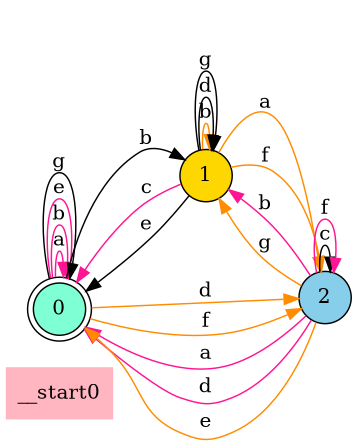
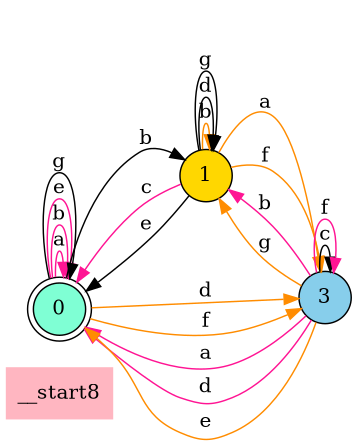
(325, 298) -> (325, 298)
(60, 393) -> (60, 393)
